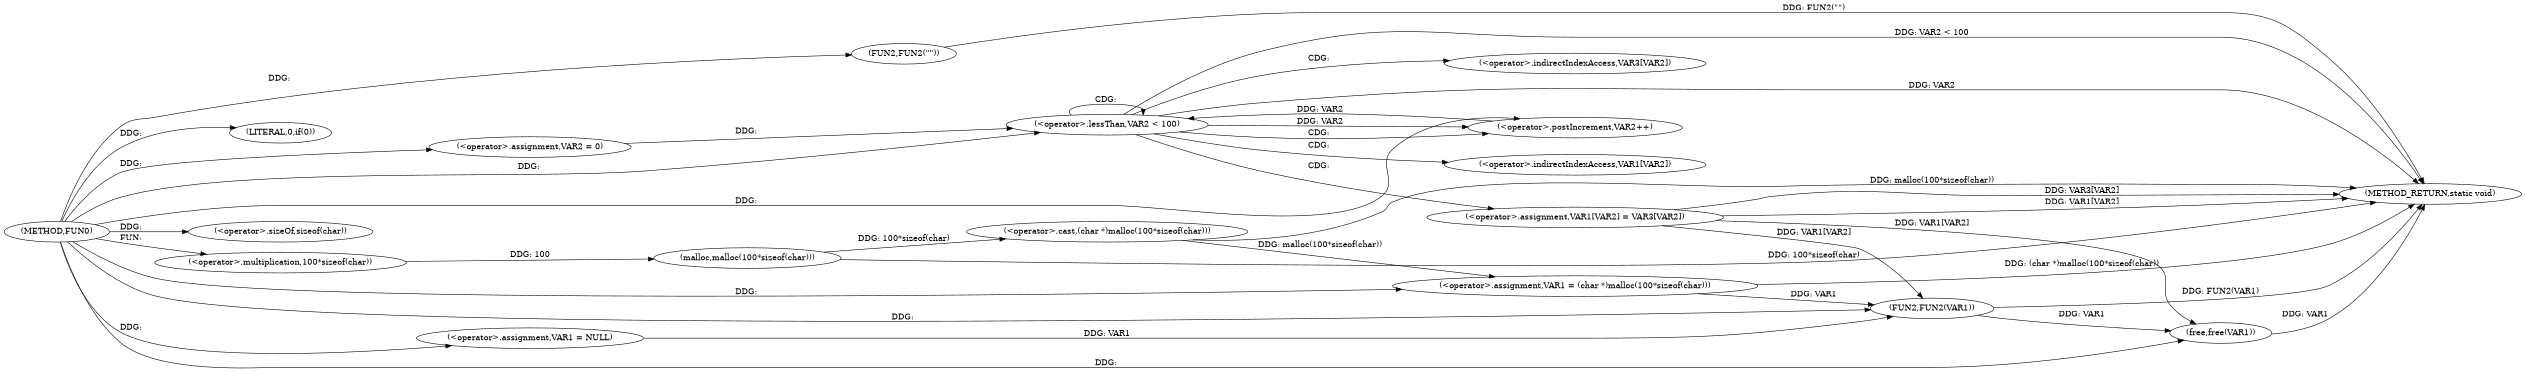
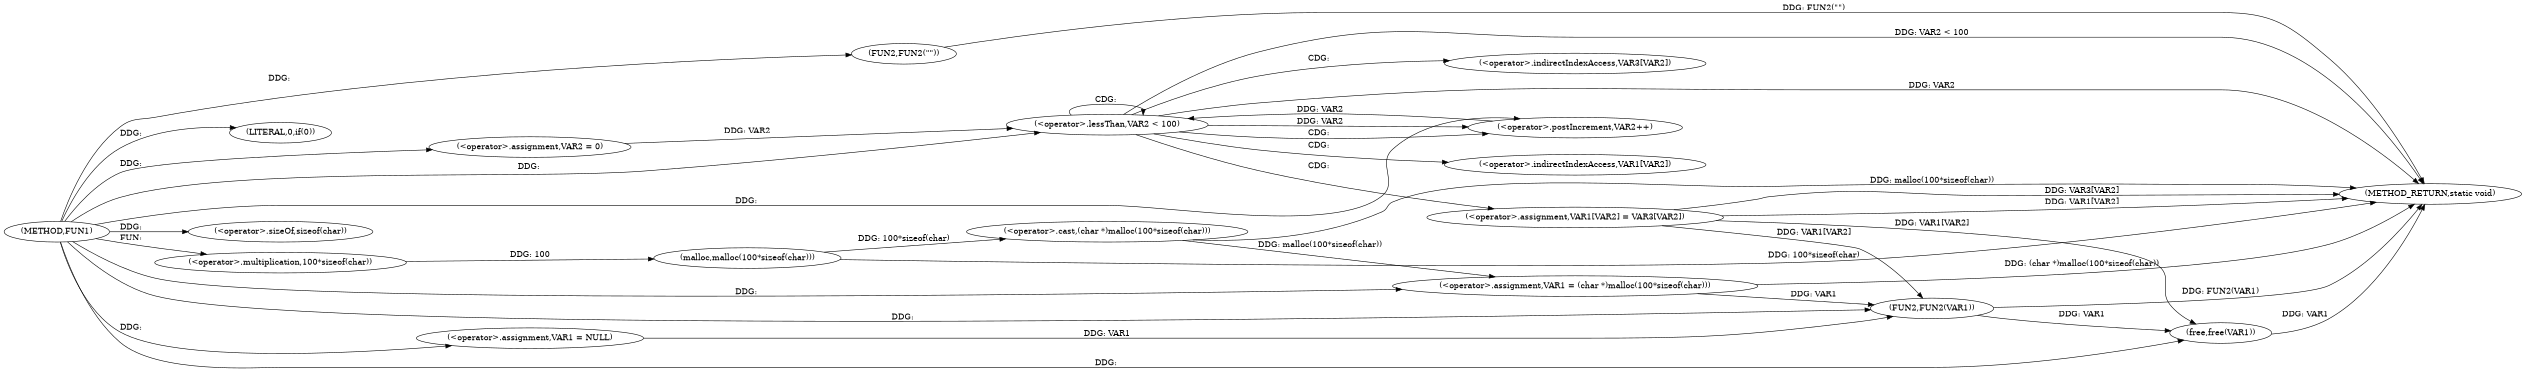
(747, 131) -> (747, 131)
(57, 232) -> (57, 232)
